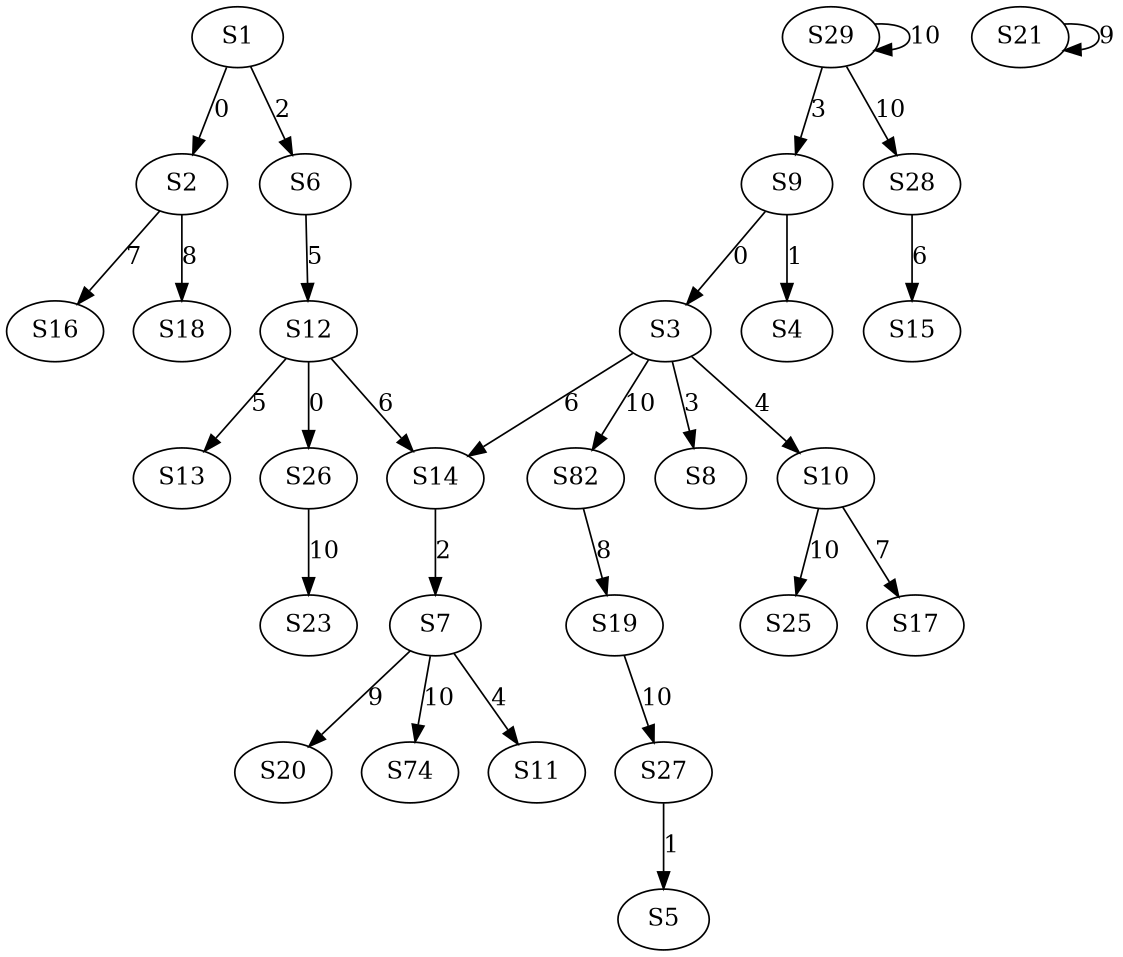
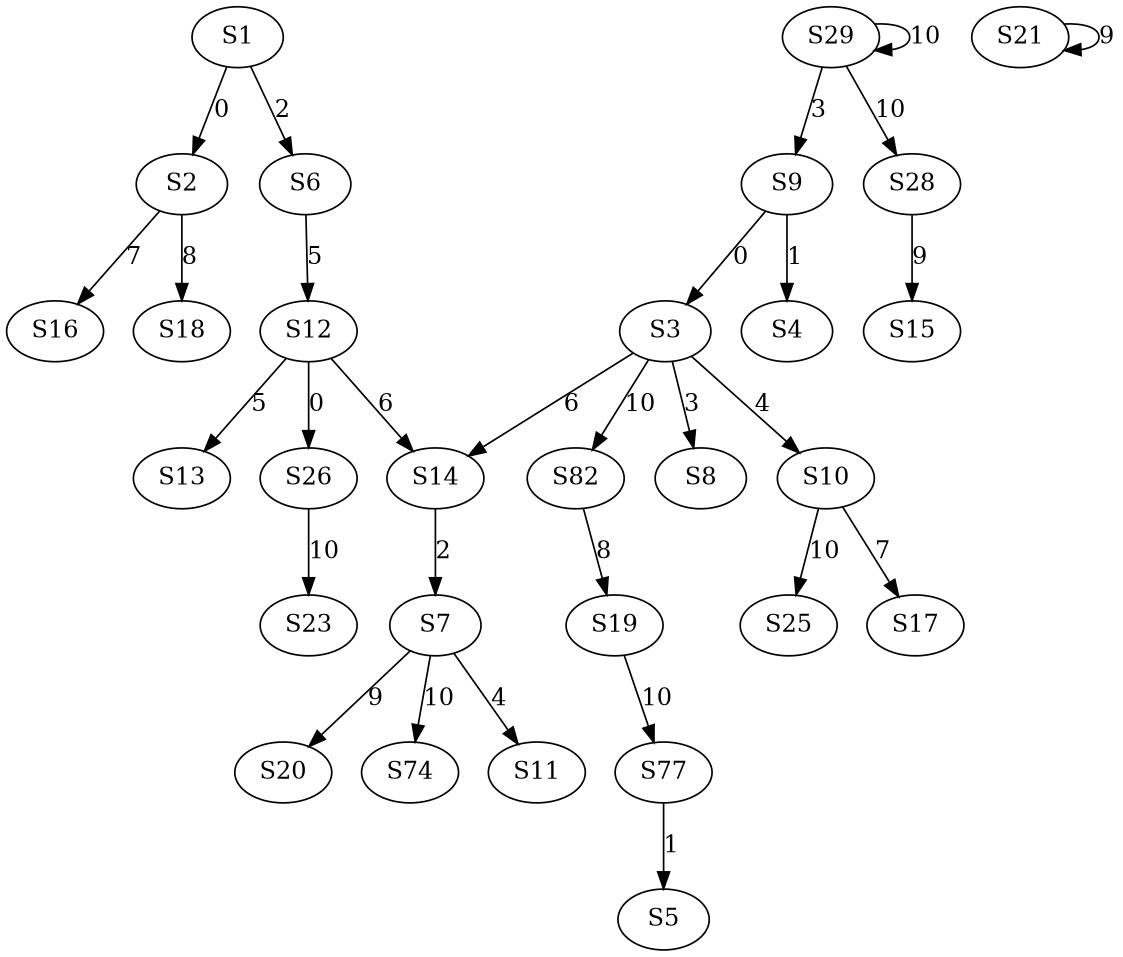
(921, 258) -> (921, 258)
(664, 772) -> (664, 772)
